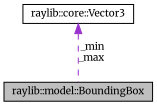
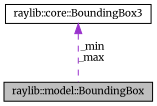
(78, 14) -> (78, 14)
